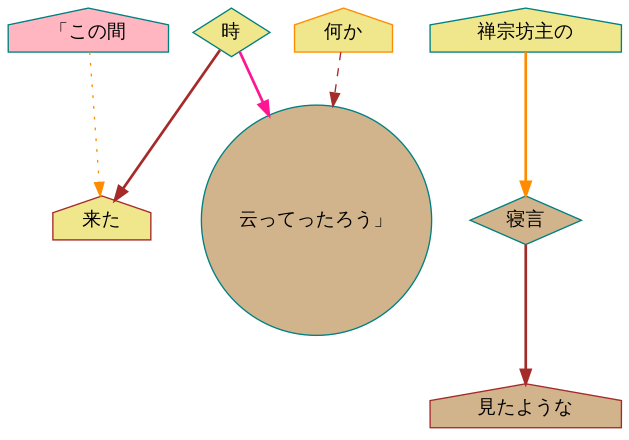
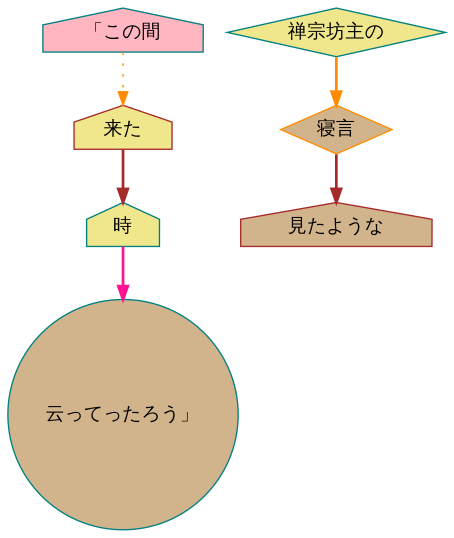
(231, 32) -> (123, 227)
(344, 32) -> none
(526, 32) -> (336, 32)
(171, 119) -> (123, 169)
(526, 220) -> (336, 130)
